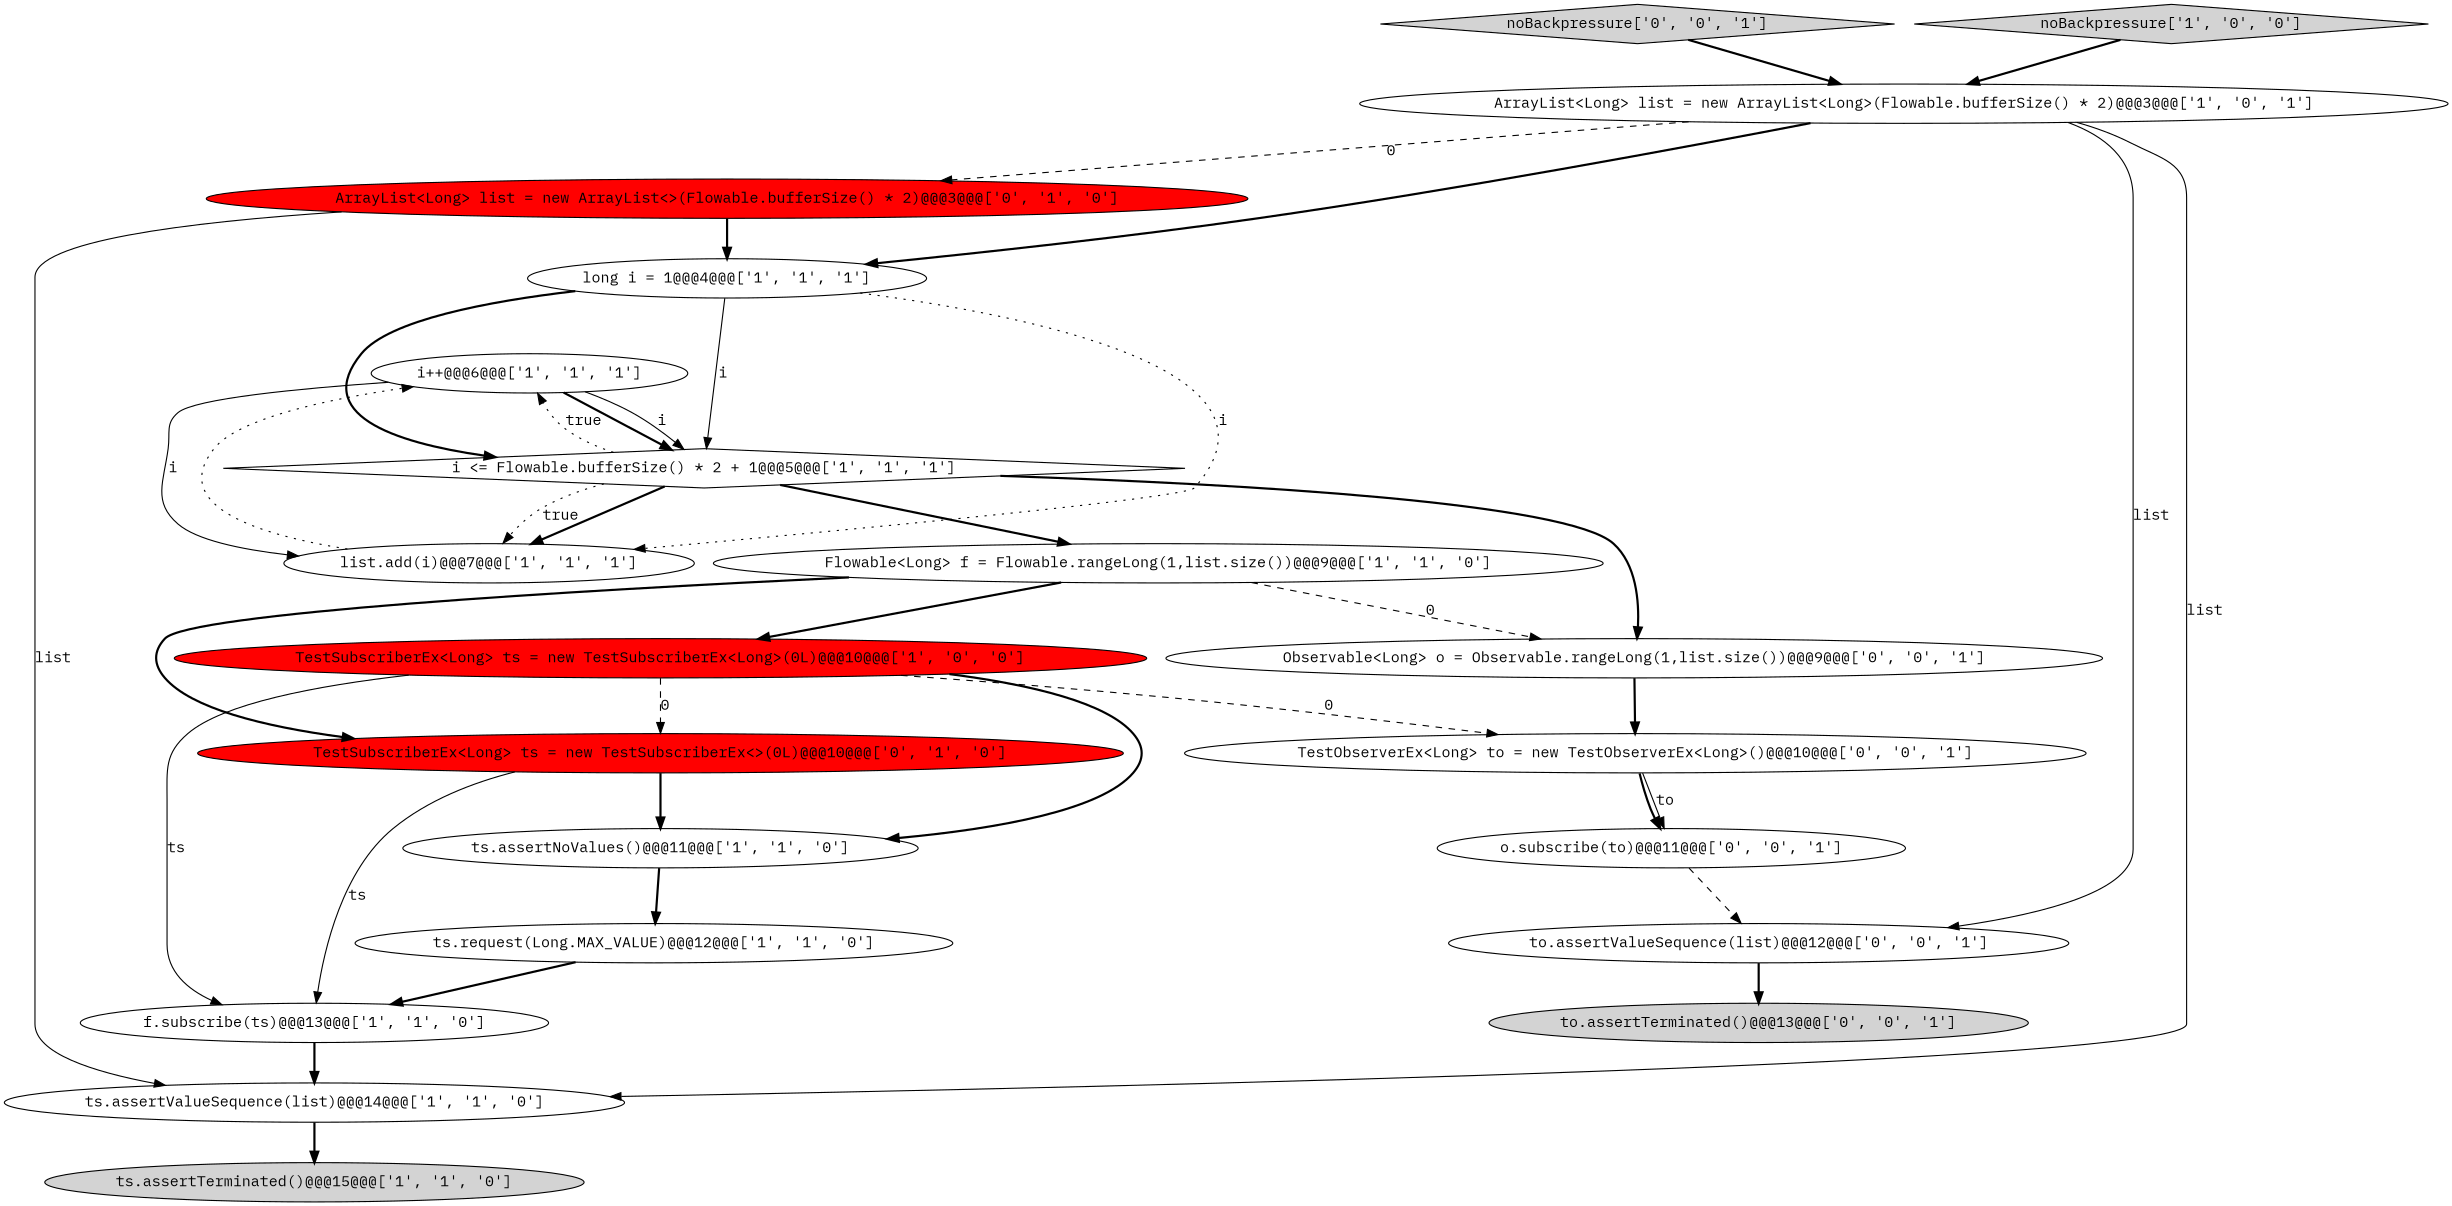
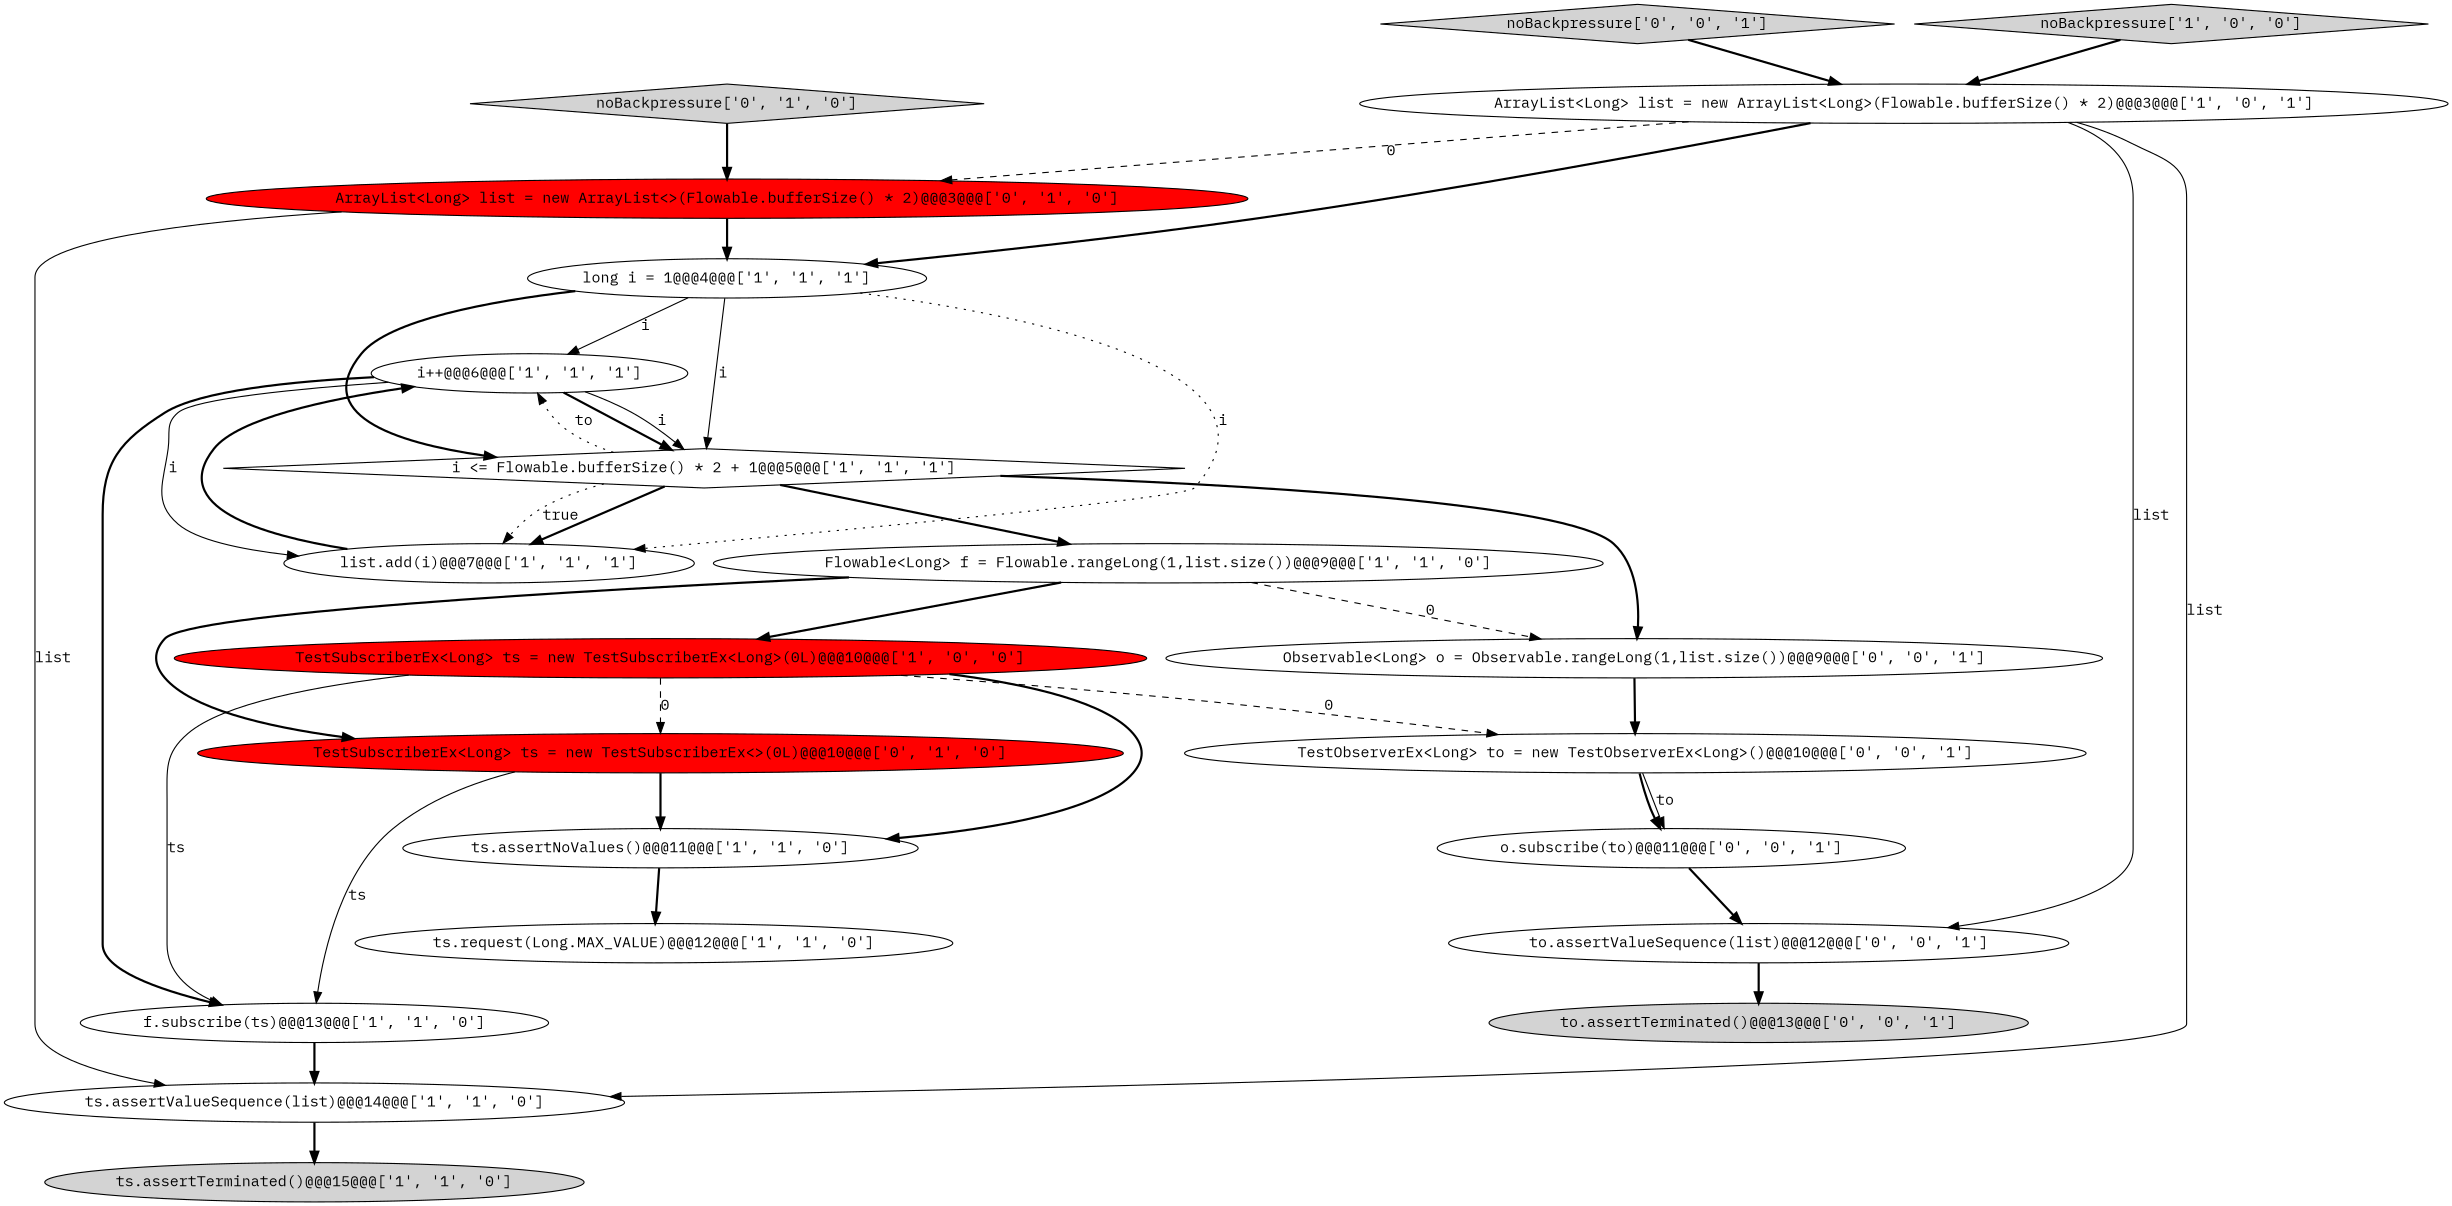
none -> (727, 104)
none -> (633, 324)
(584, 421) -> (584, 421)
(213, 450) -> (213, 450)
(1711, 892) -> (1711, 892)
(489, 982) -> (103, 623)
